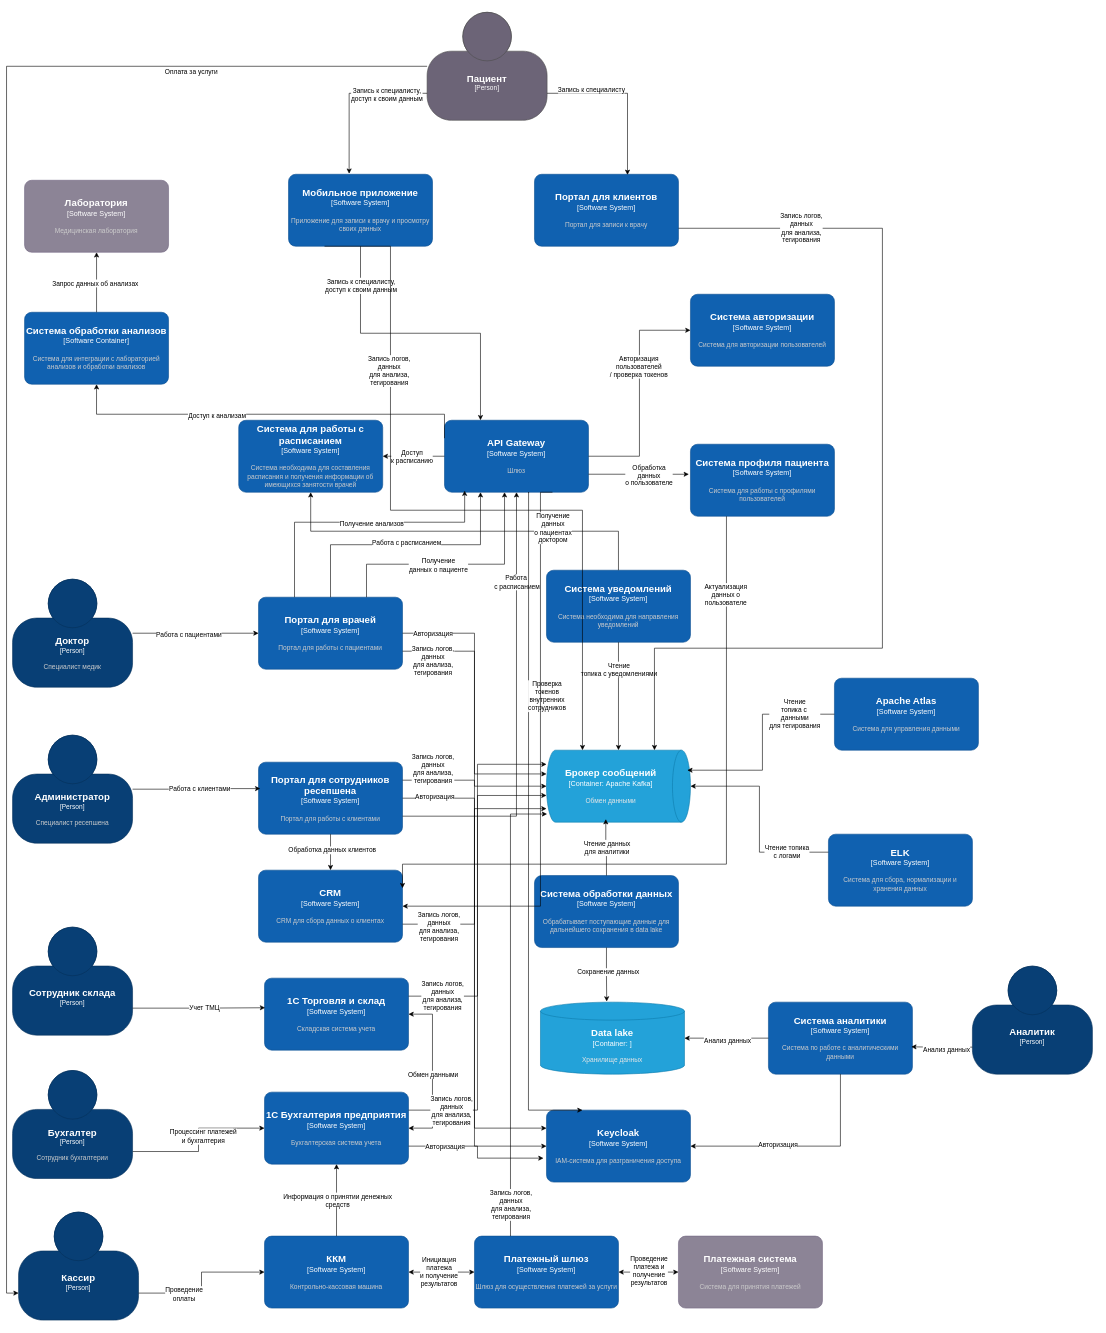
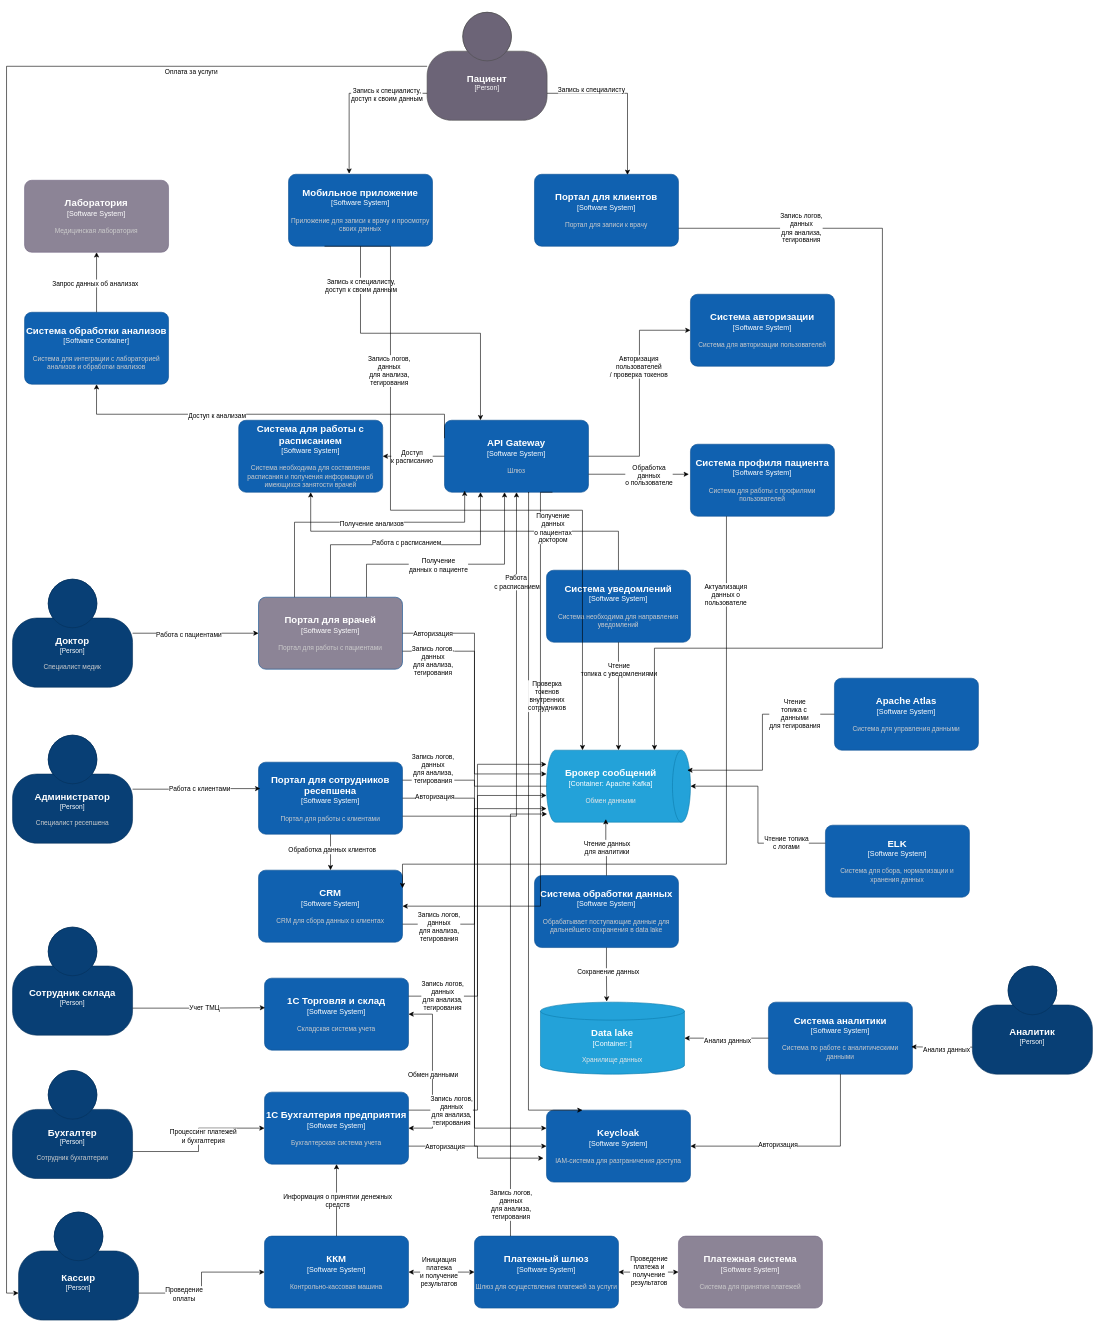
(330, 633) -> (330, 633)
(542, 786) -> (544, 786)
(900, 870) -> (897, 861)
